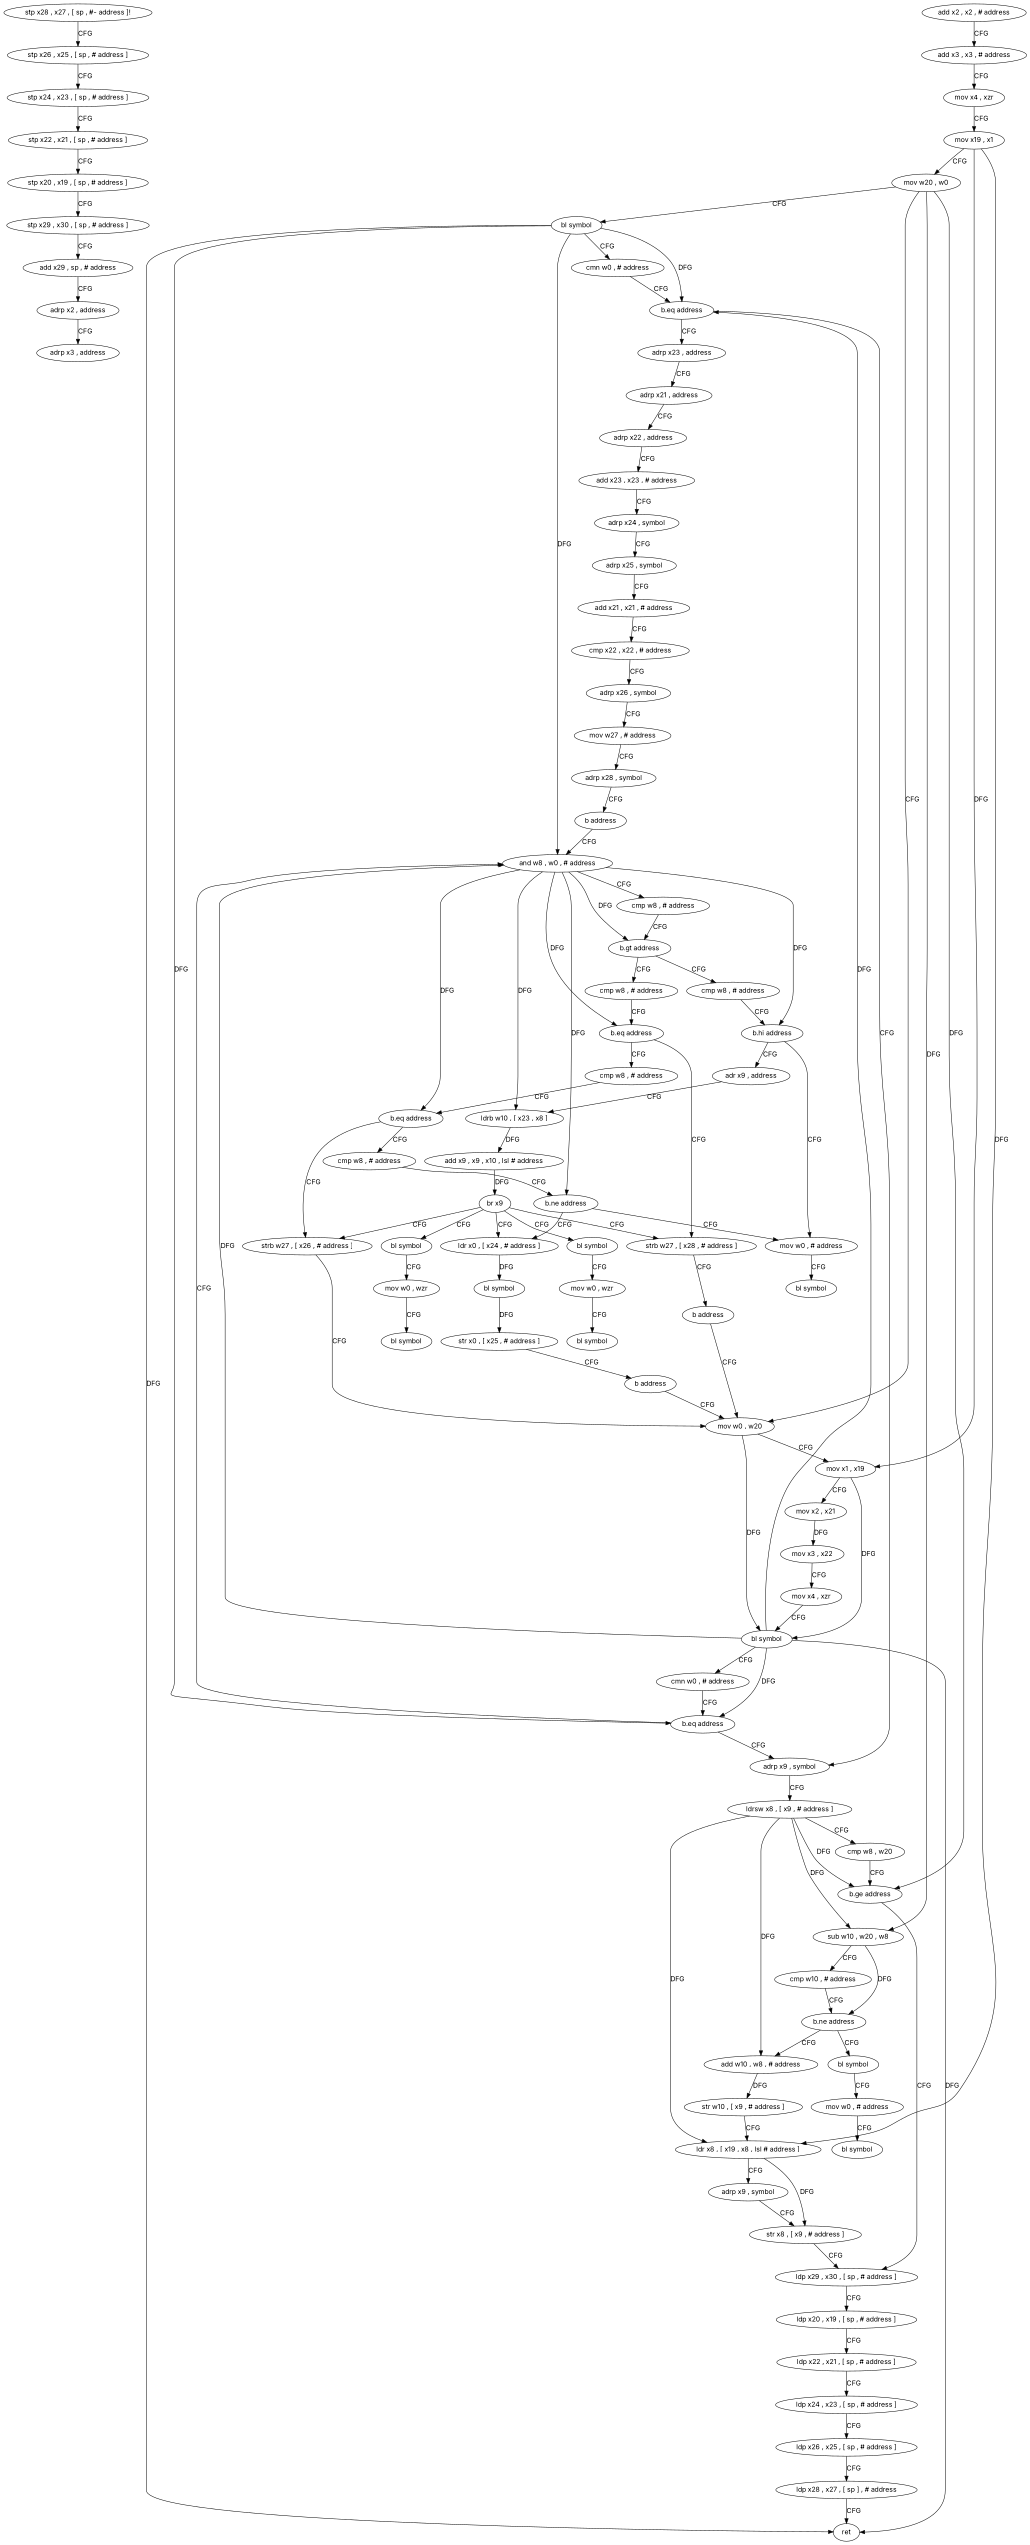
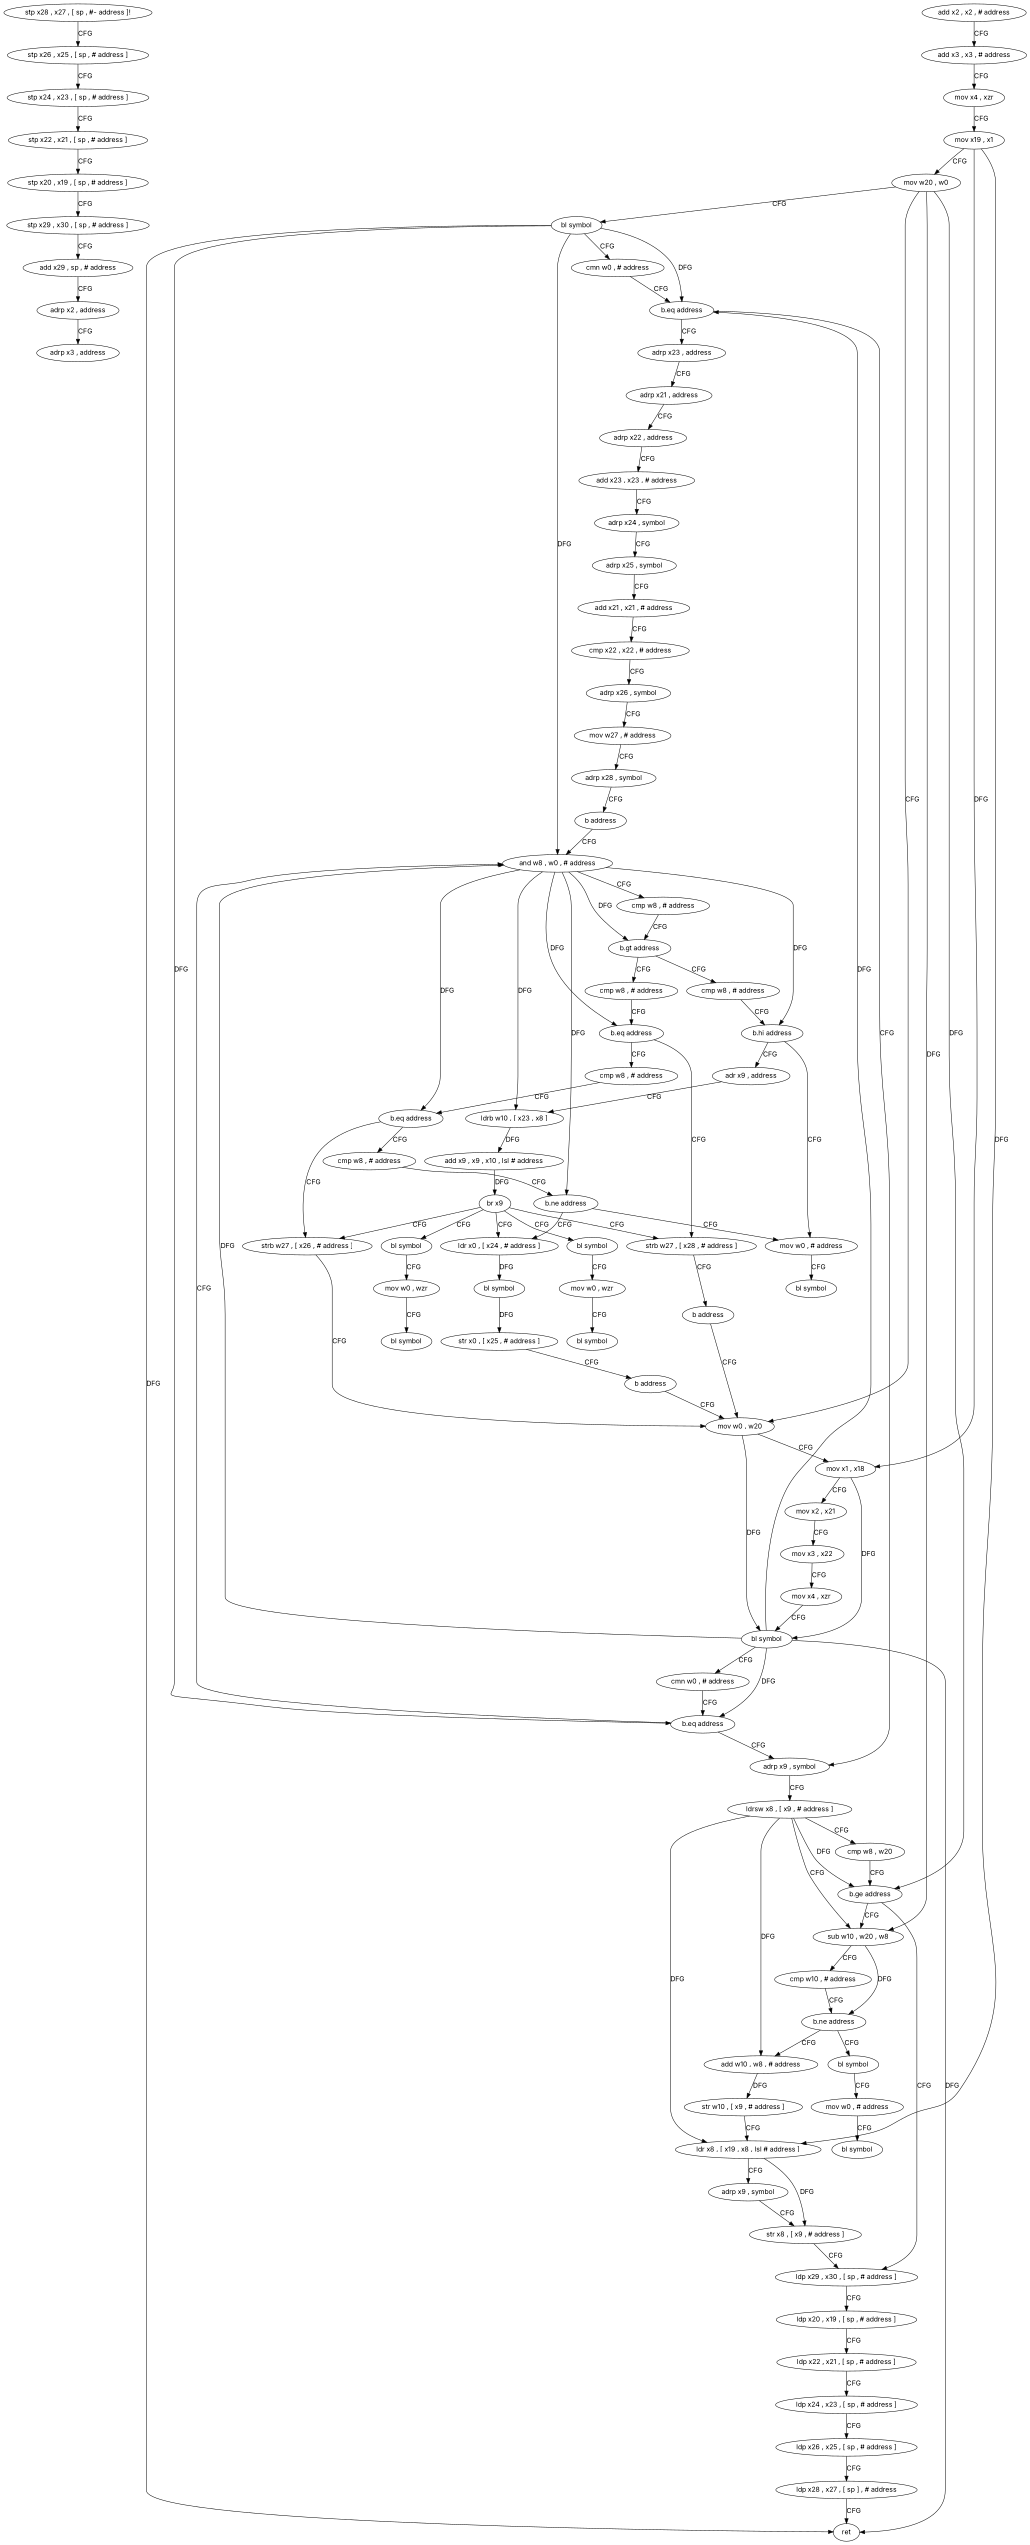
(846, 1469) -> (846, 1469)
(821, 1533) -> (821, 1533)
(817, 1873) -> (817, 1873)
none -> (865, 1913)
